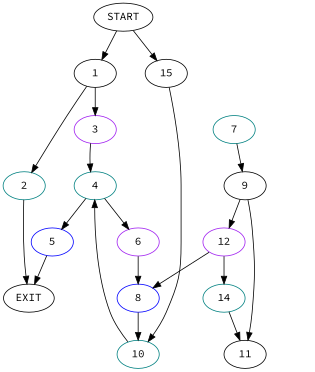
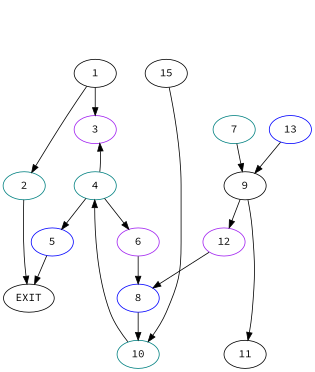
(123, 17) -> none
none -> (290, 130)
(90, 154) -> (100, 162)
(224, 298) -> none
